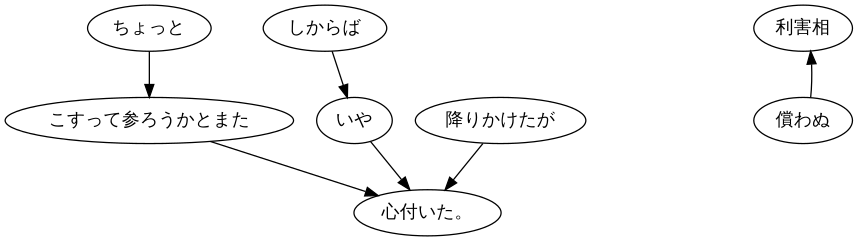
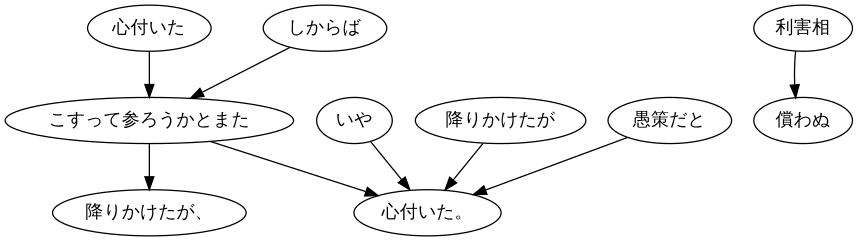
(149, 28) -> (149, 28)
(338, 68) -> (246, 70)
(812, 81) -> (795, 68)
none -> (670, 121)
none -> (149, 213)
